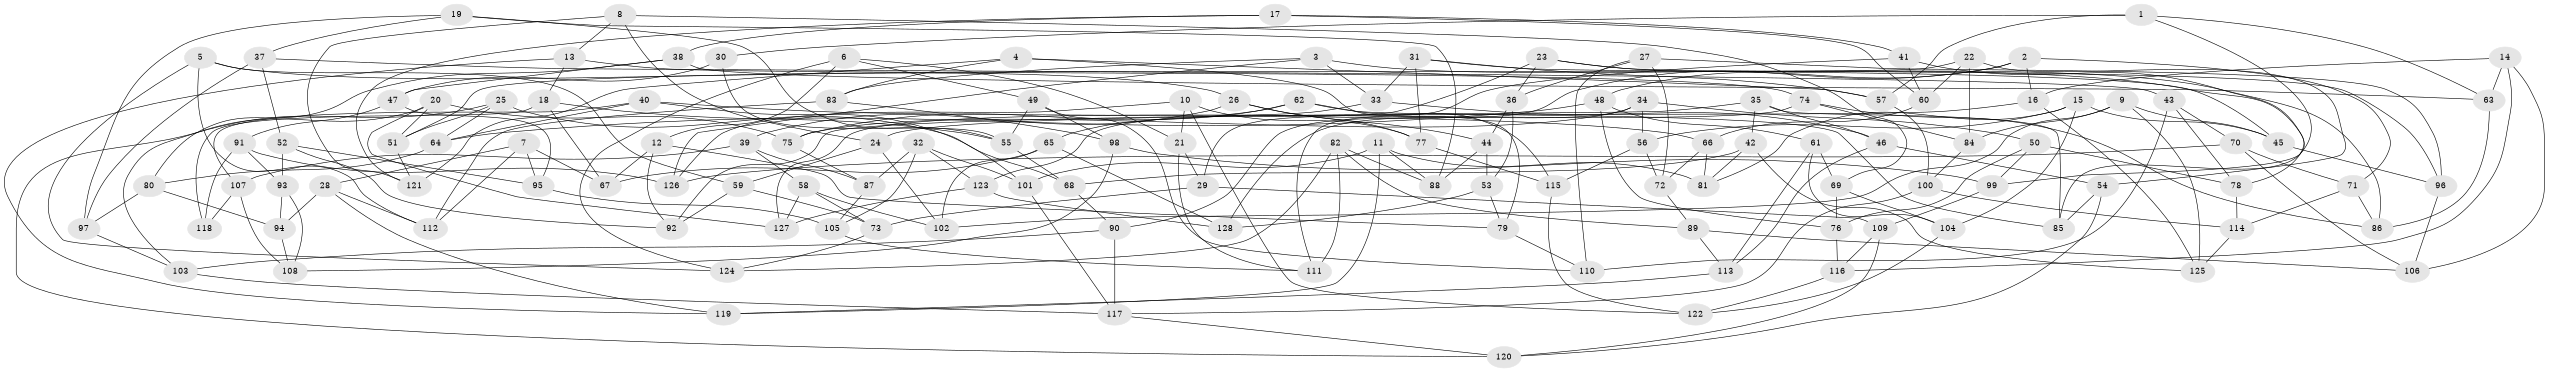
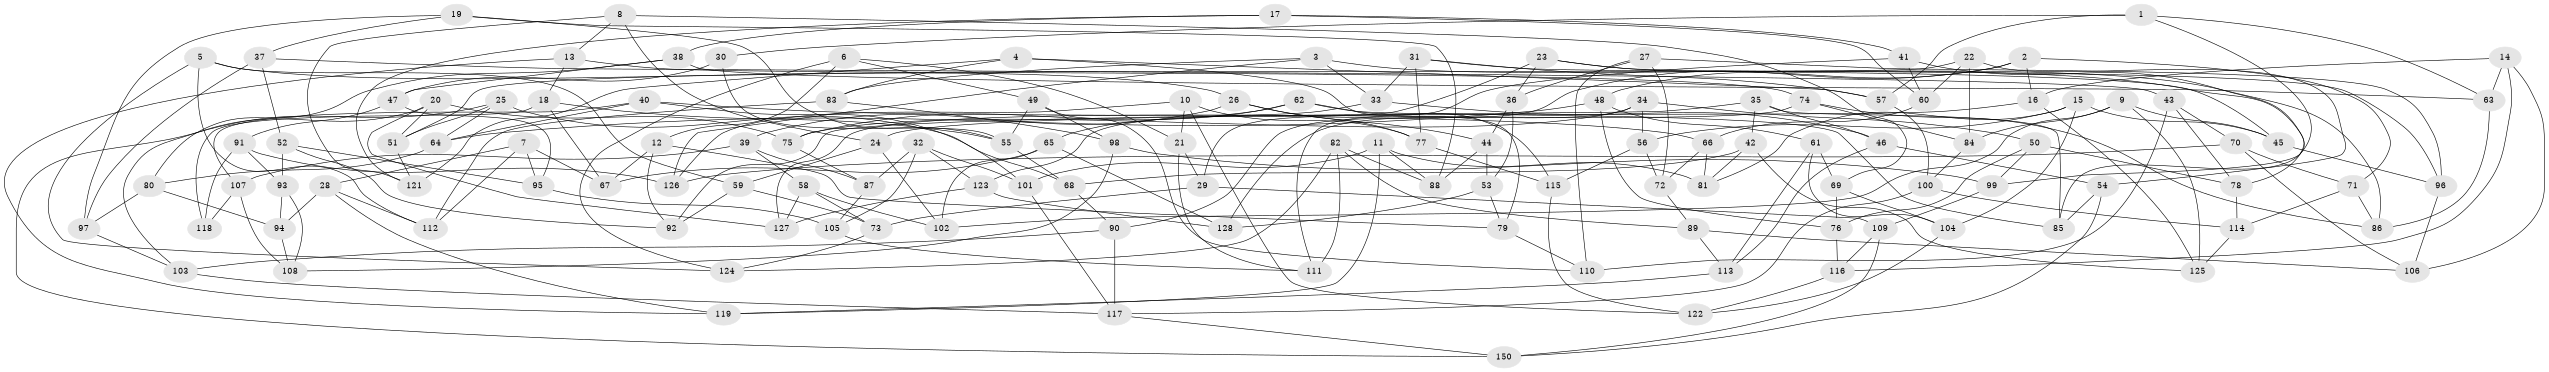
(1504, 357) -> (1504, 357)
